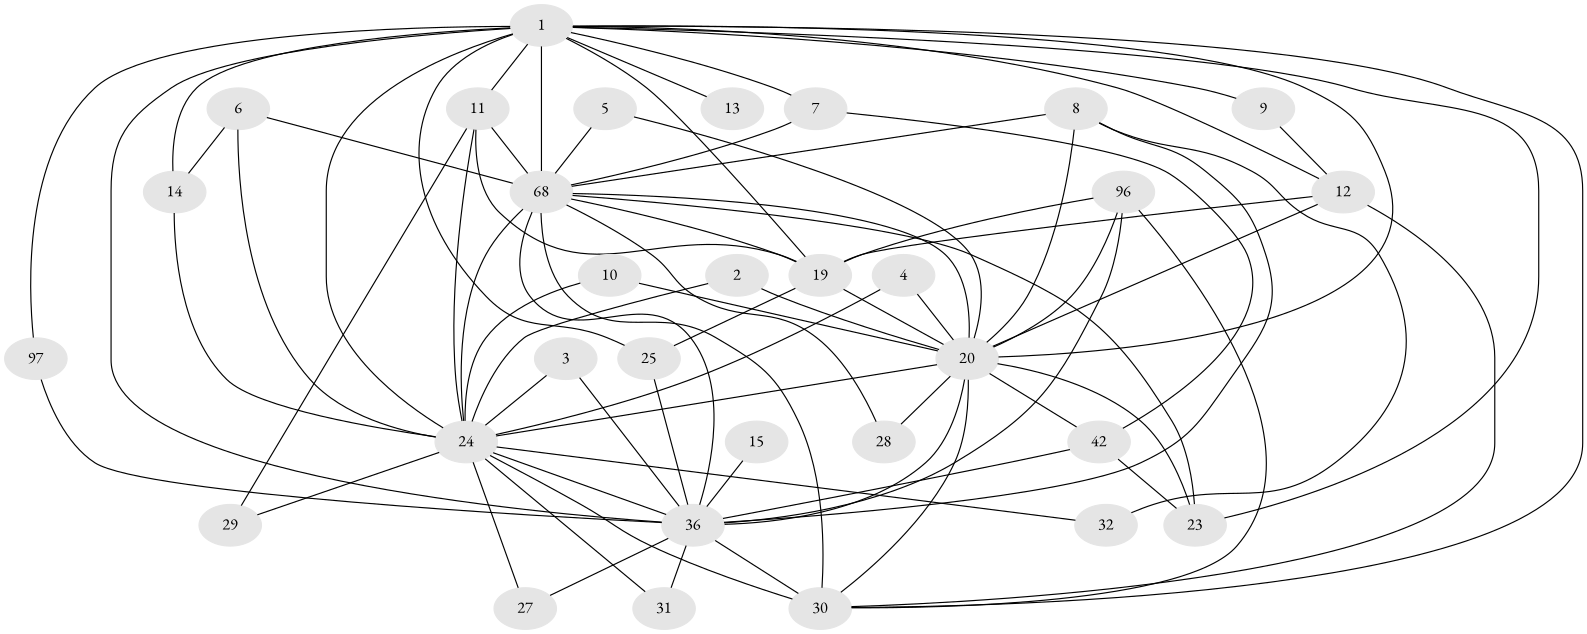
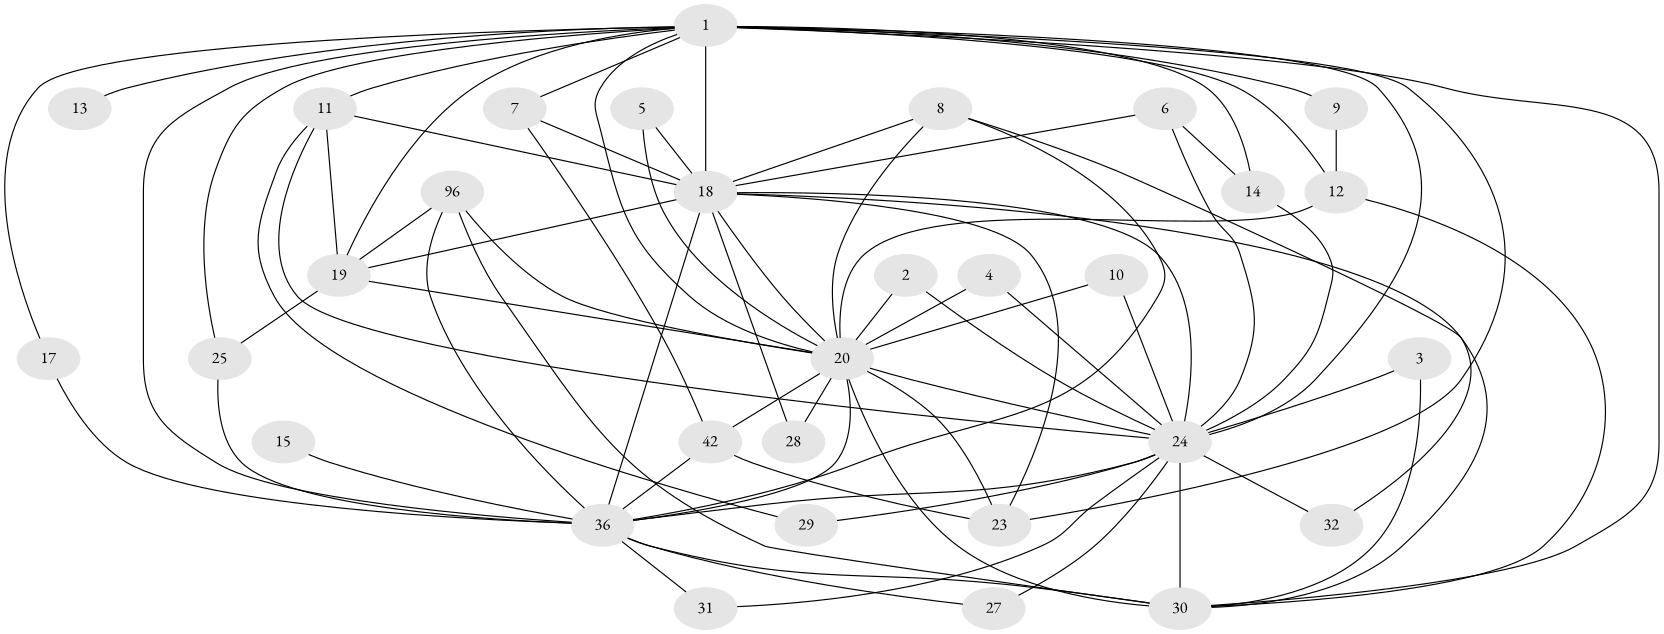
(541, 192) -> (706, 192)
(1077, 224) -> none
(36, 359) -> (49, 359)
(629, 442) -> (1373, 546)
